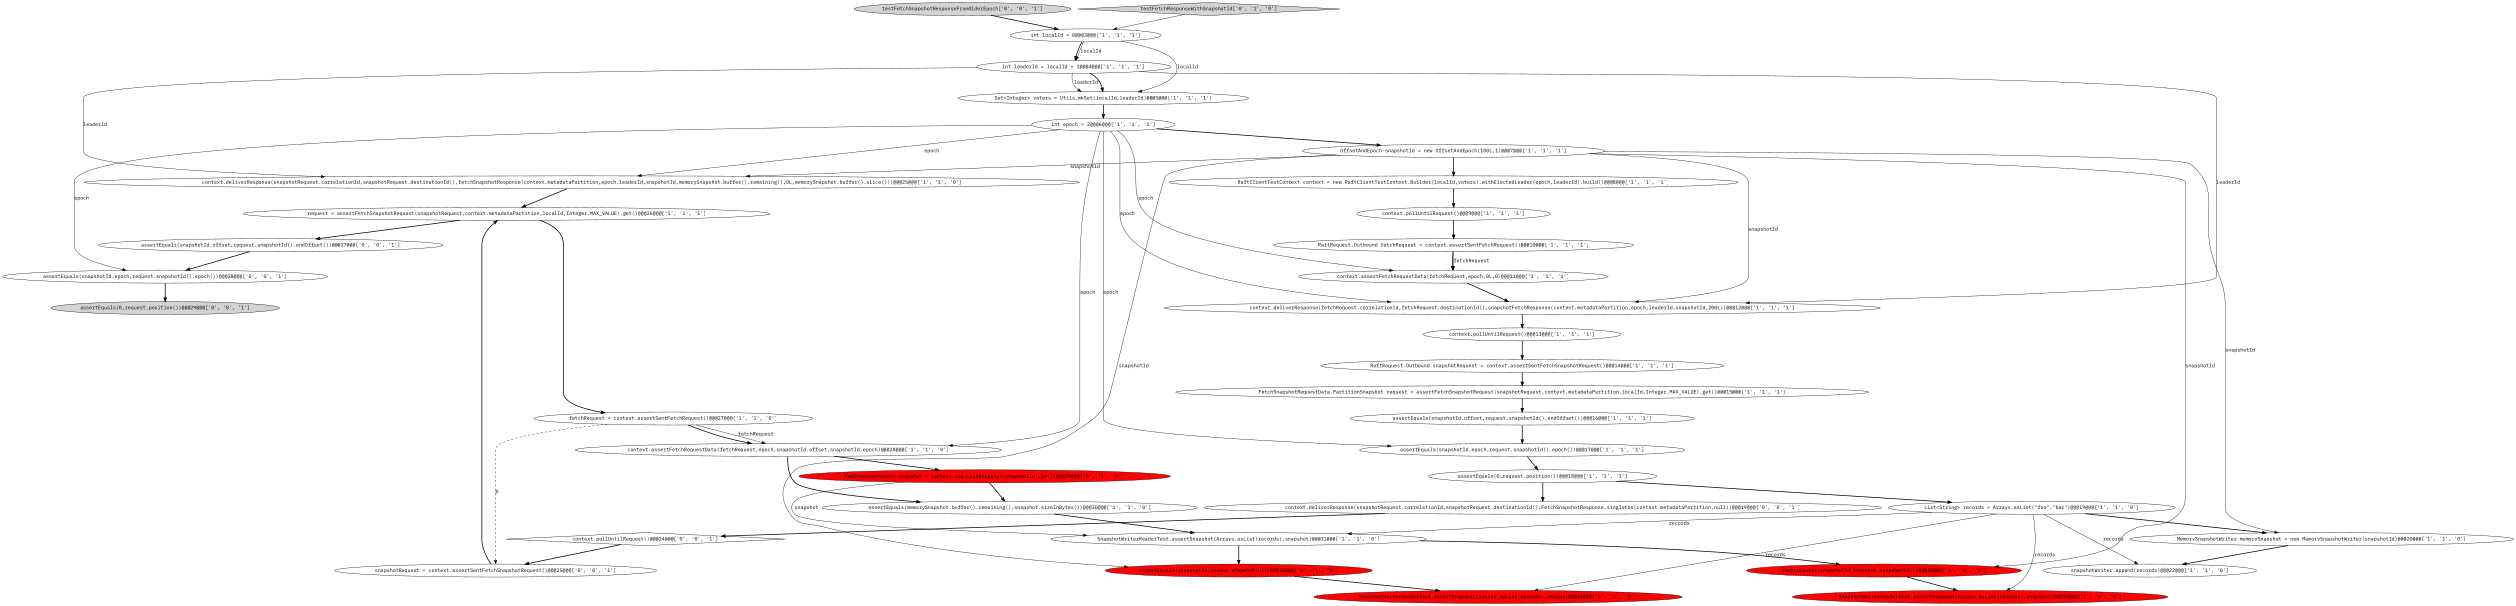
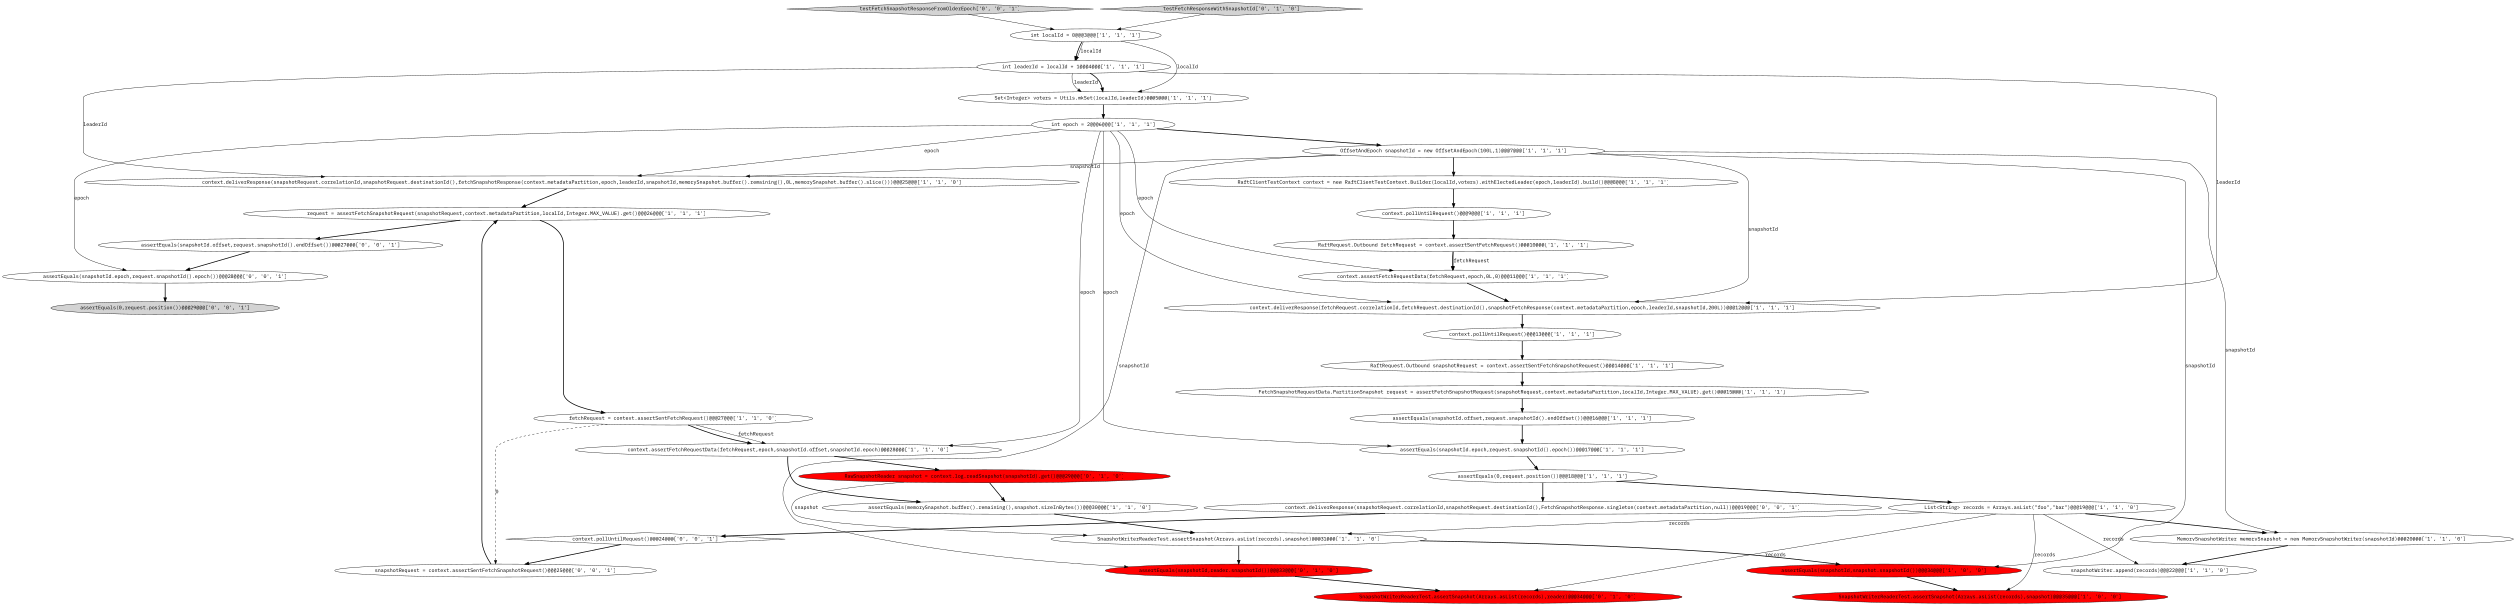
(963, 9) -> (940, 9)
(1023, 22) -> (1009, 22)
